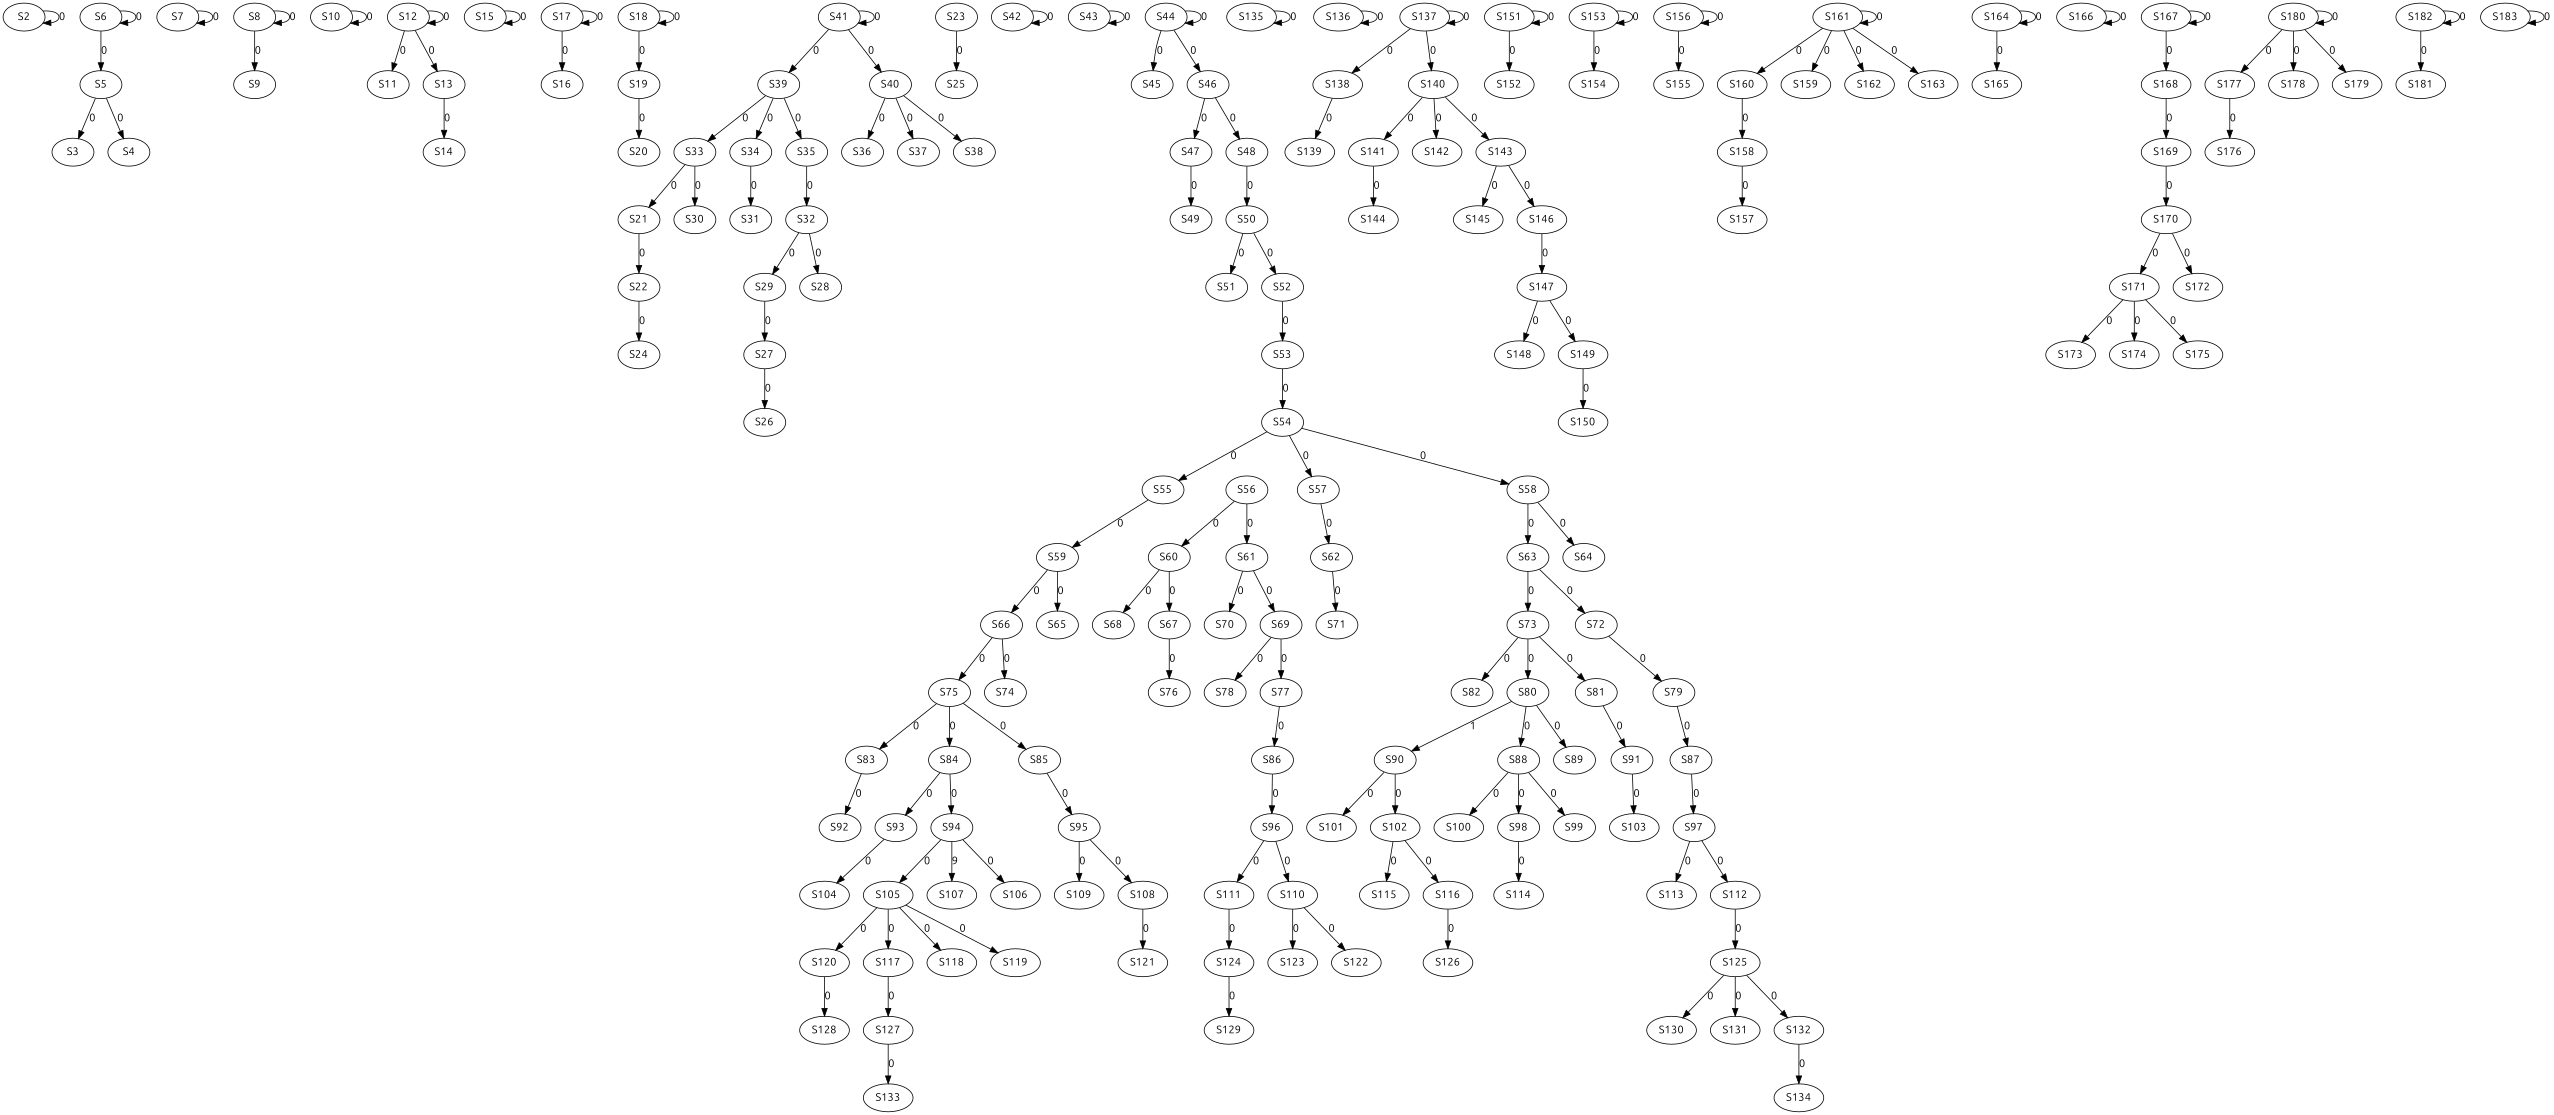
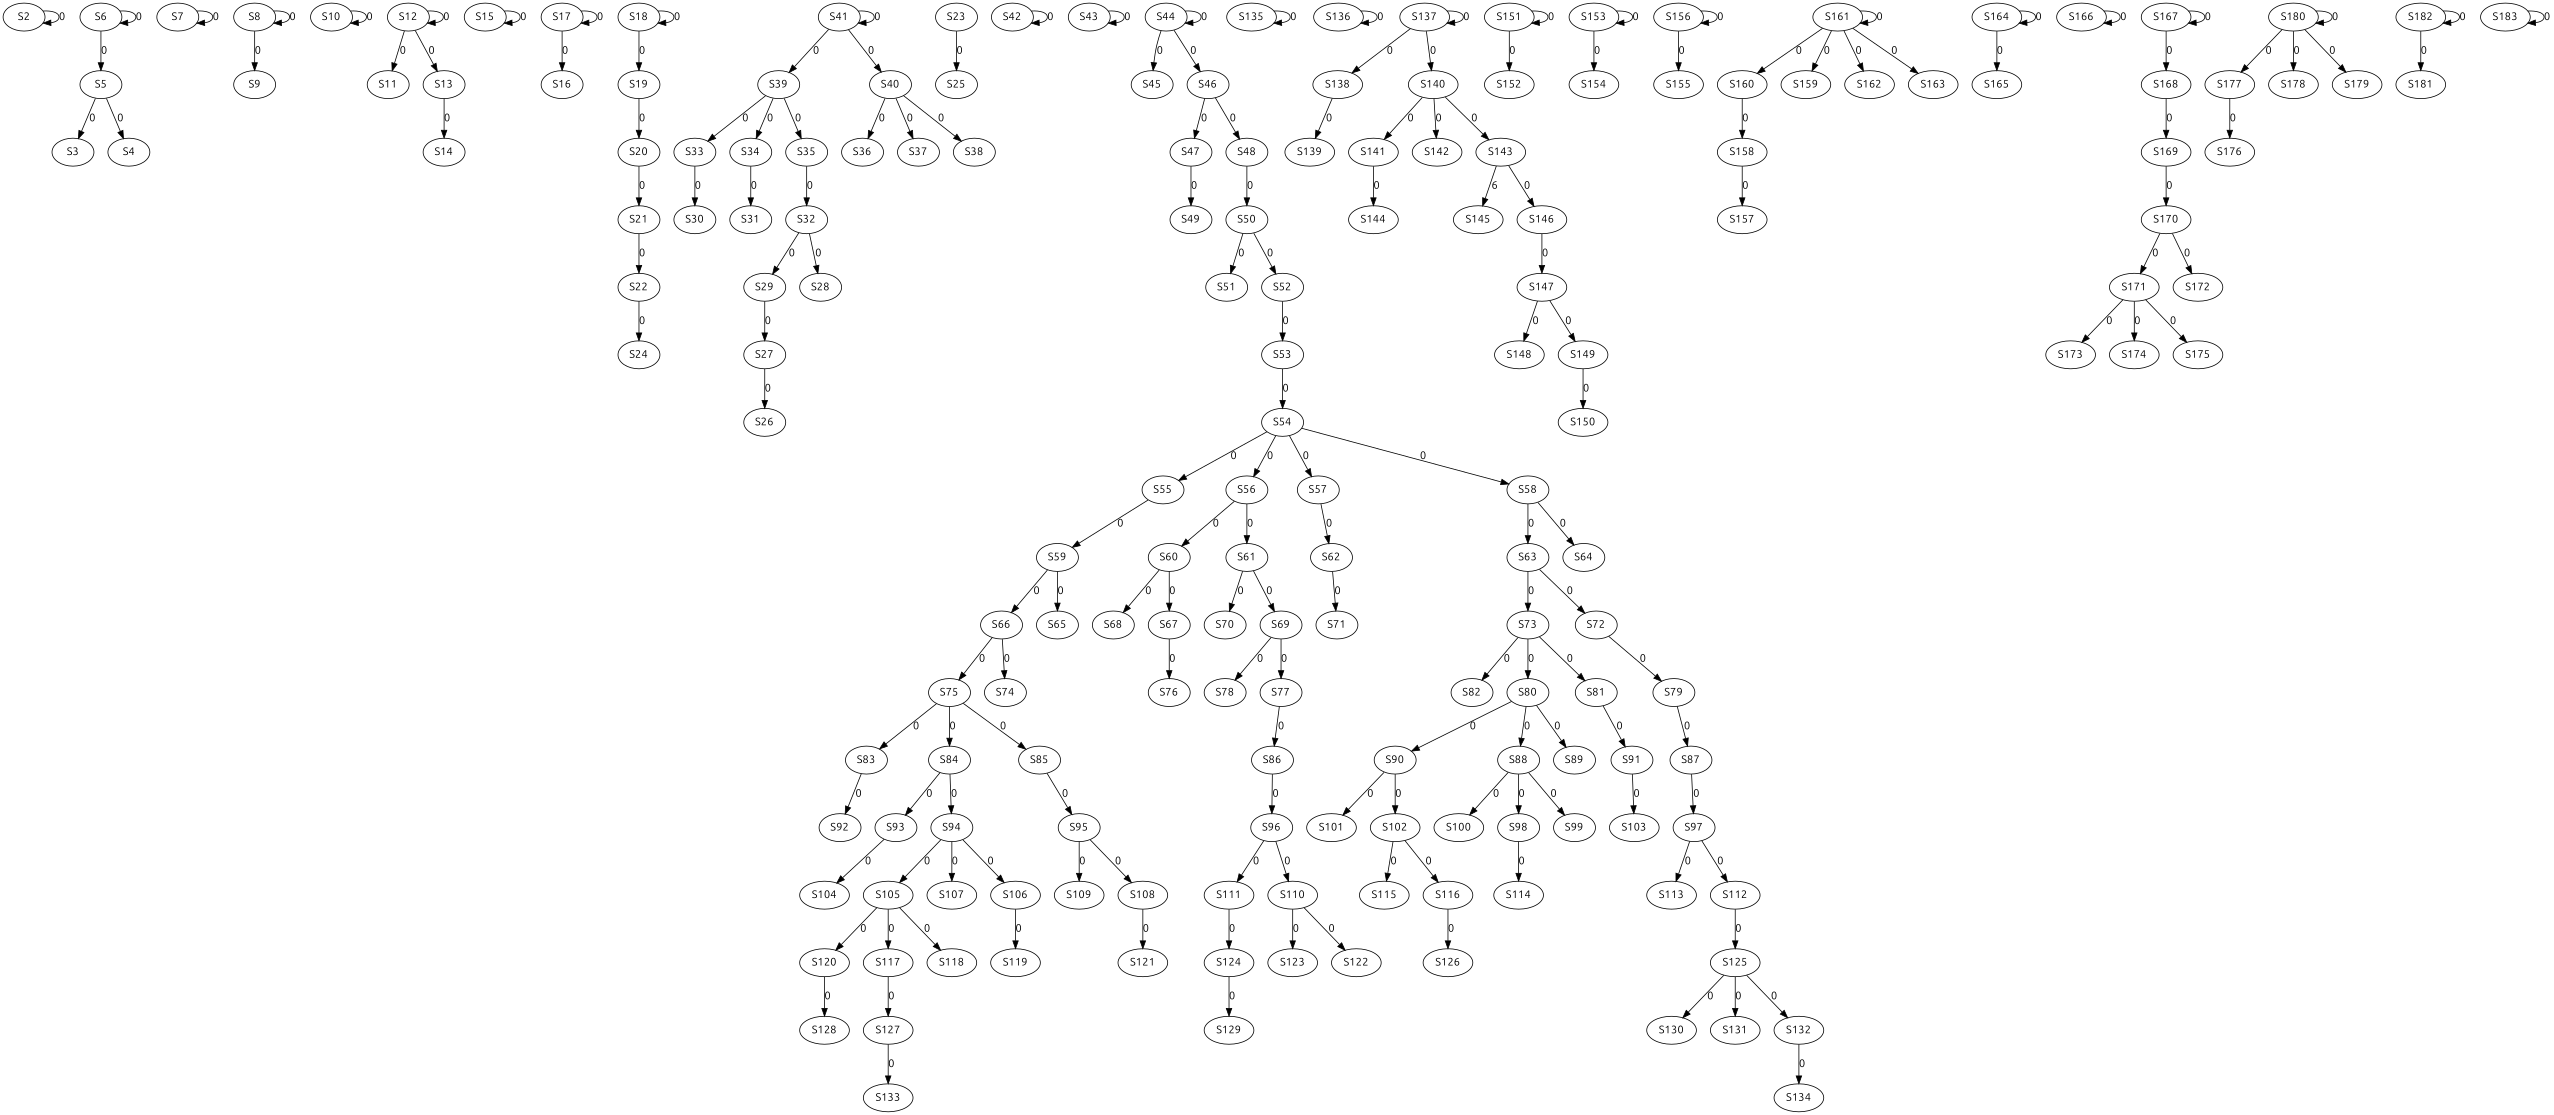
(669, 183) -> (639, 182)
(1495, 186) -> (1495, 186)
none -> (1267, 453)
(1473, 726) -> (1473, 726)
(955, 861) -> (955, 861)
(948, 927) -> (1016, 925)
